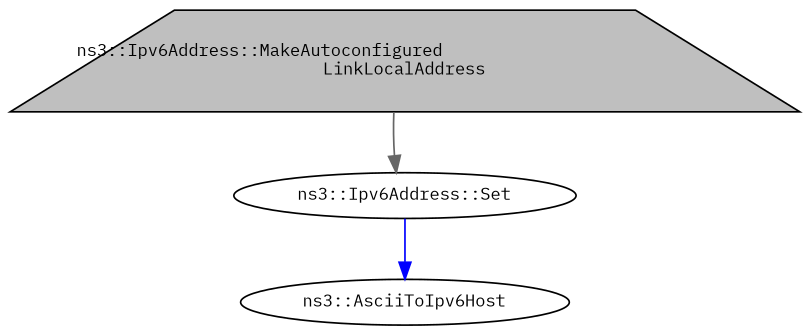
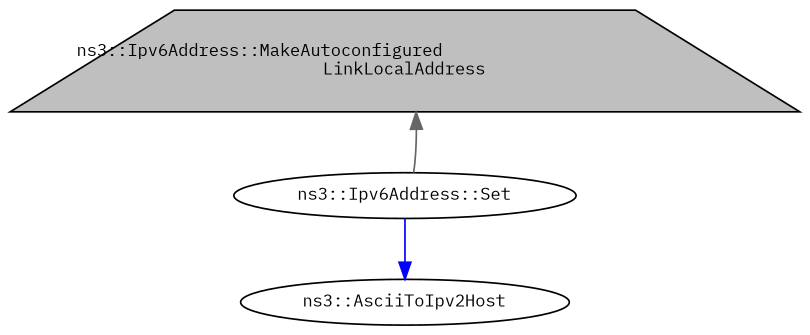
(394, 134) -> (416, 151)
(405, 302) -> (405, 302)
